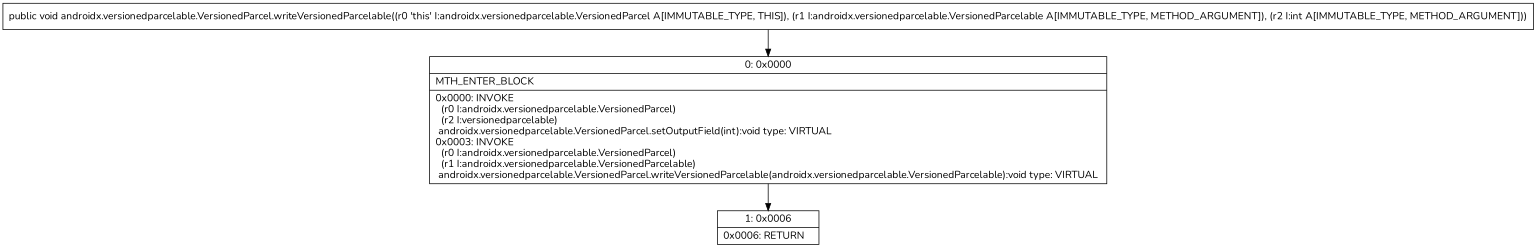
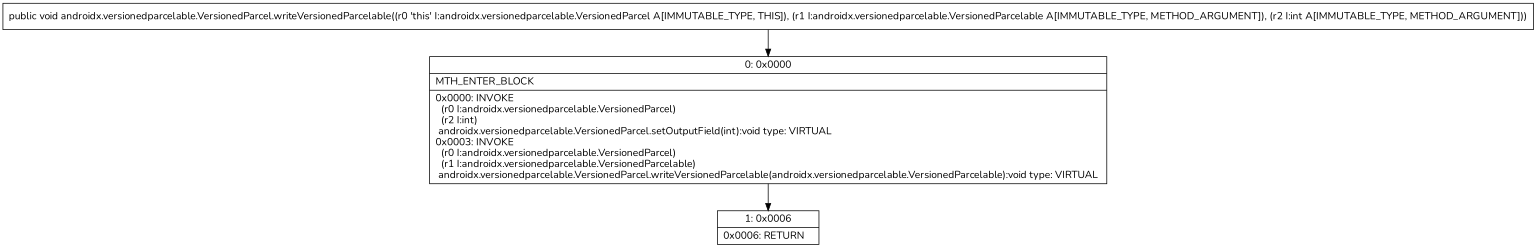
(497, 120) -> (457, 120)
